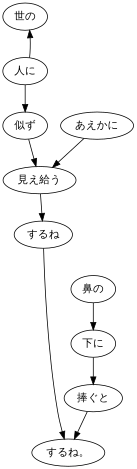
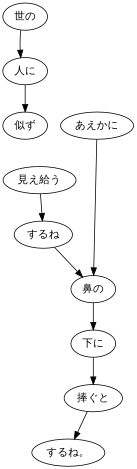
(30, 48) -> (20, 40)
(31, 149) -> none
(71, 150) -> (95, 204)
(49, 340) -> (66, 259)
